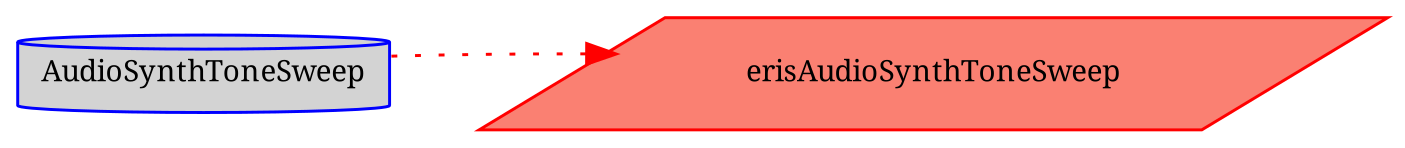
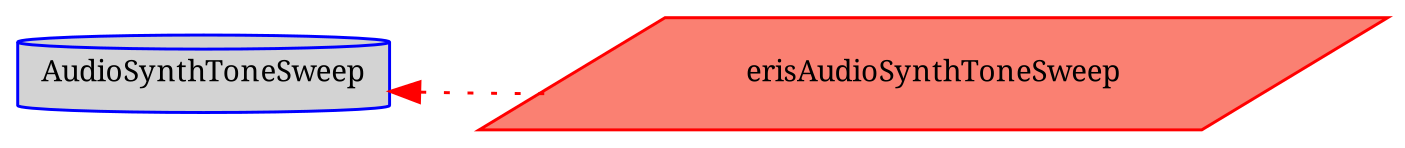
(488, 54) -> (487, 93)
